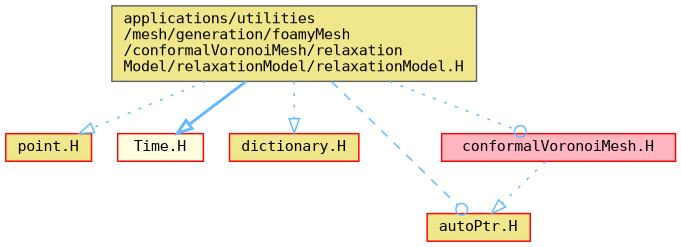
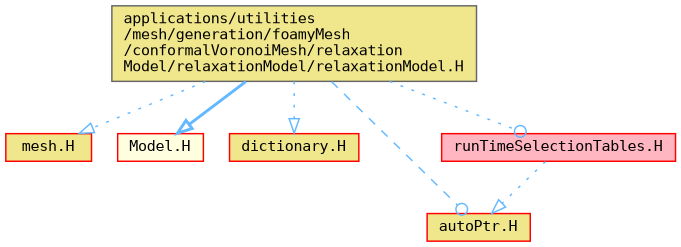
(49, 147) -> (49, 147)
(161, 147) -> (161, 147)
(559, 147) -> (559, 147)
